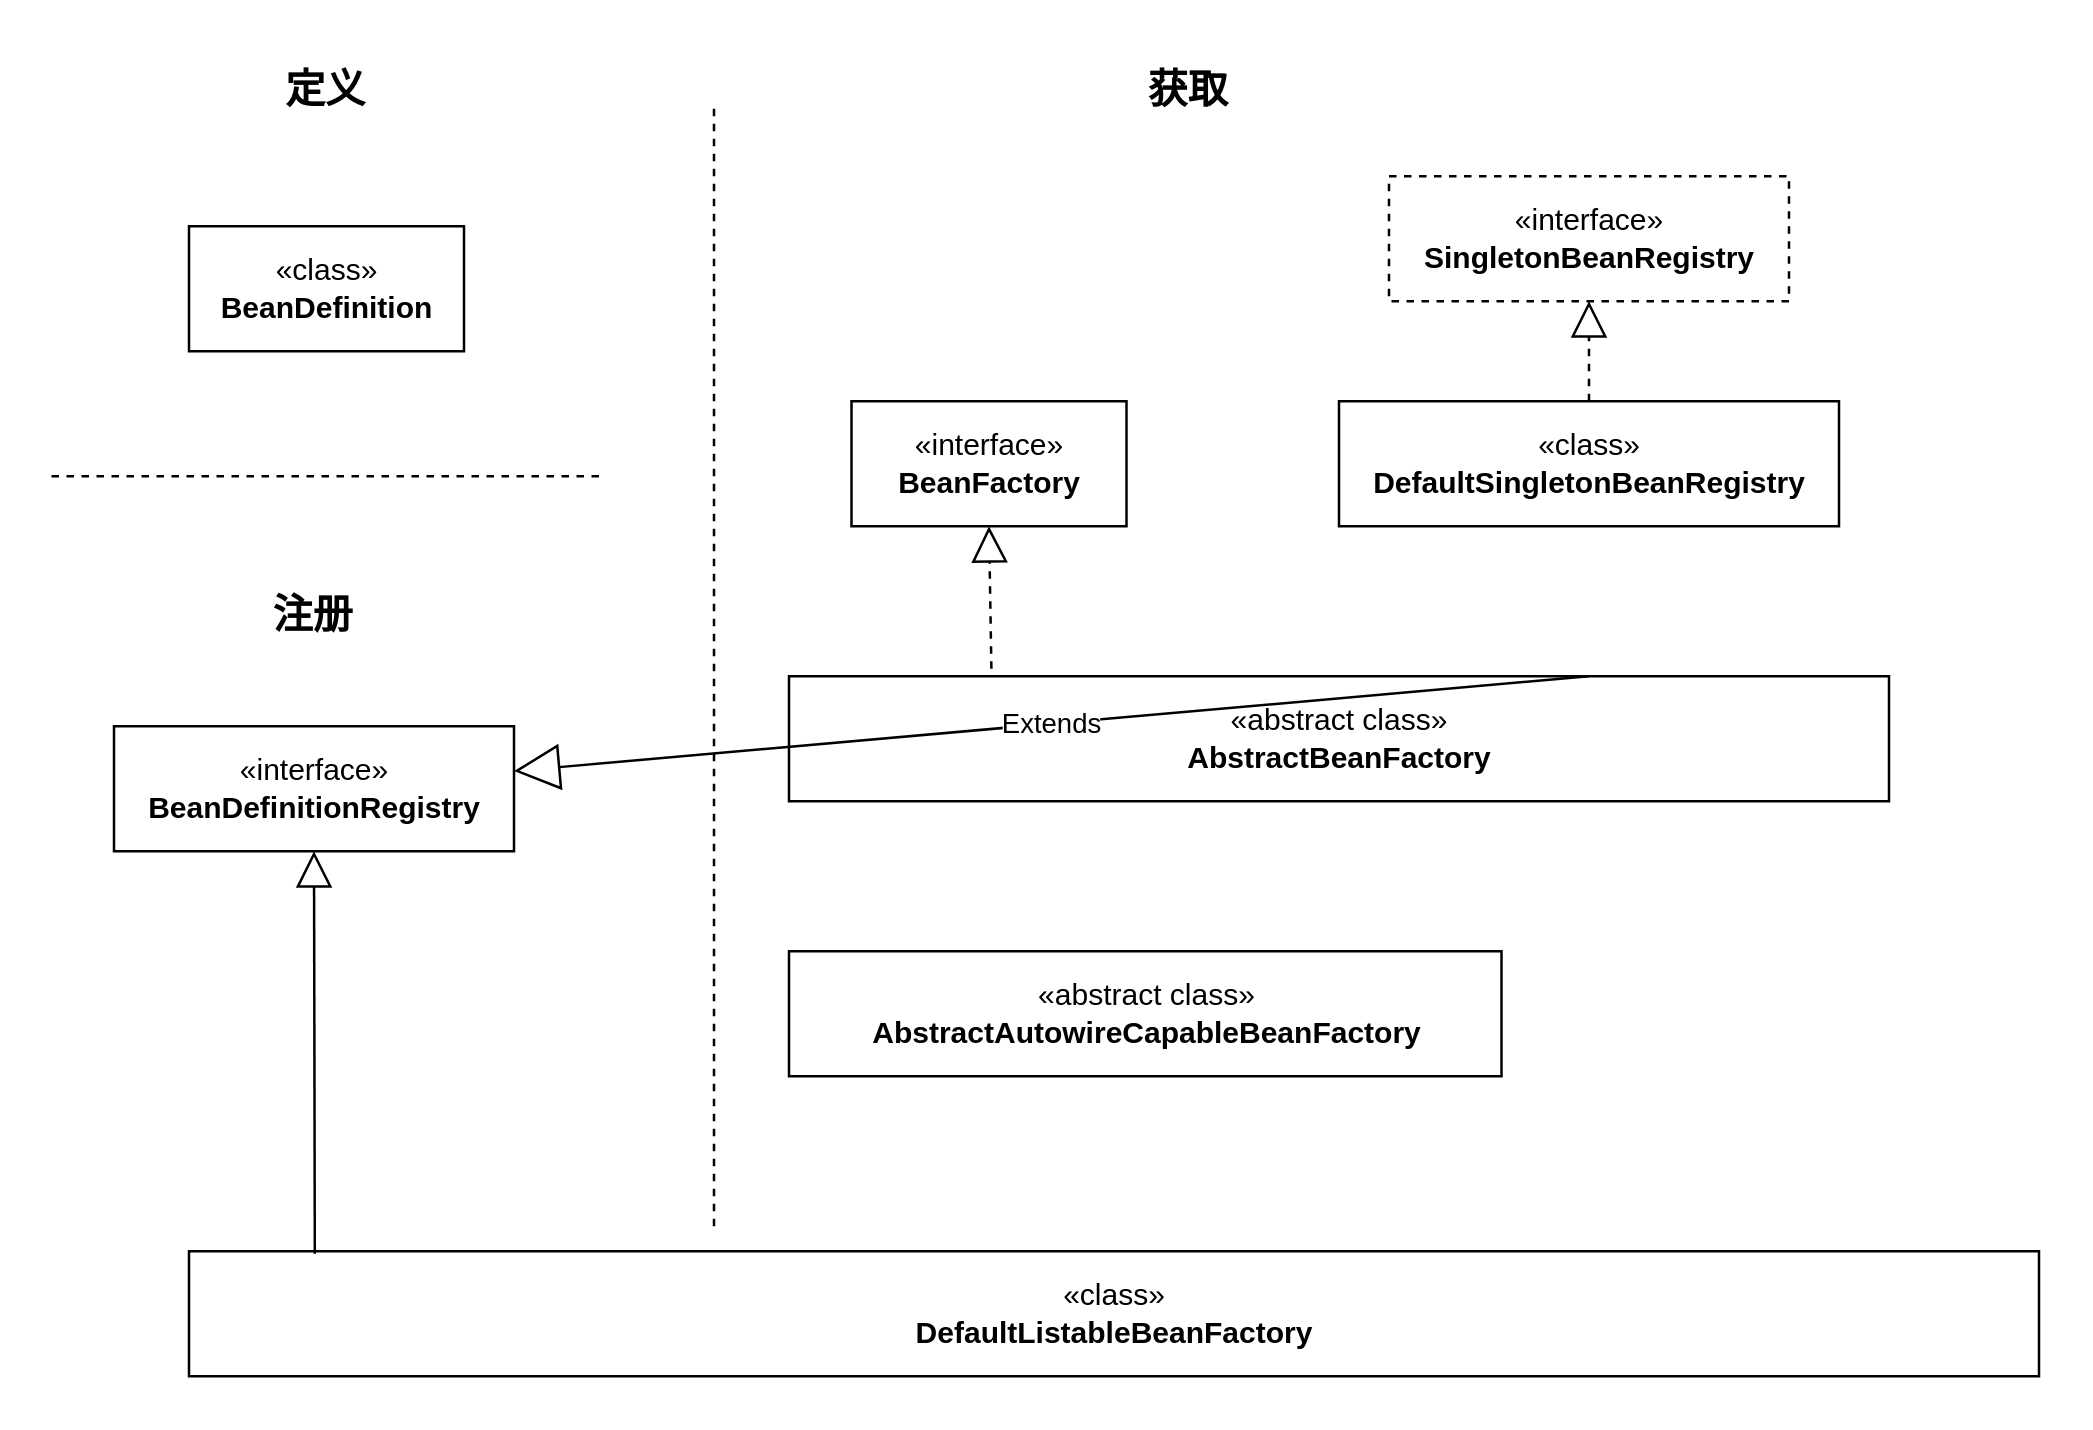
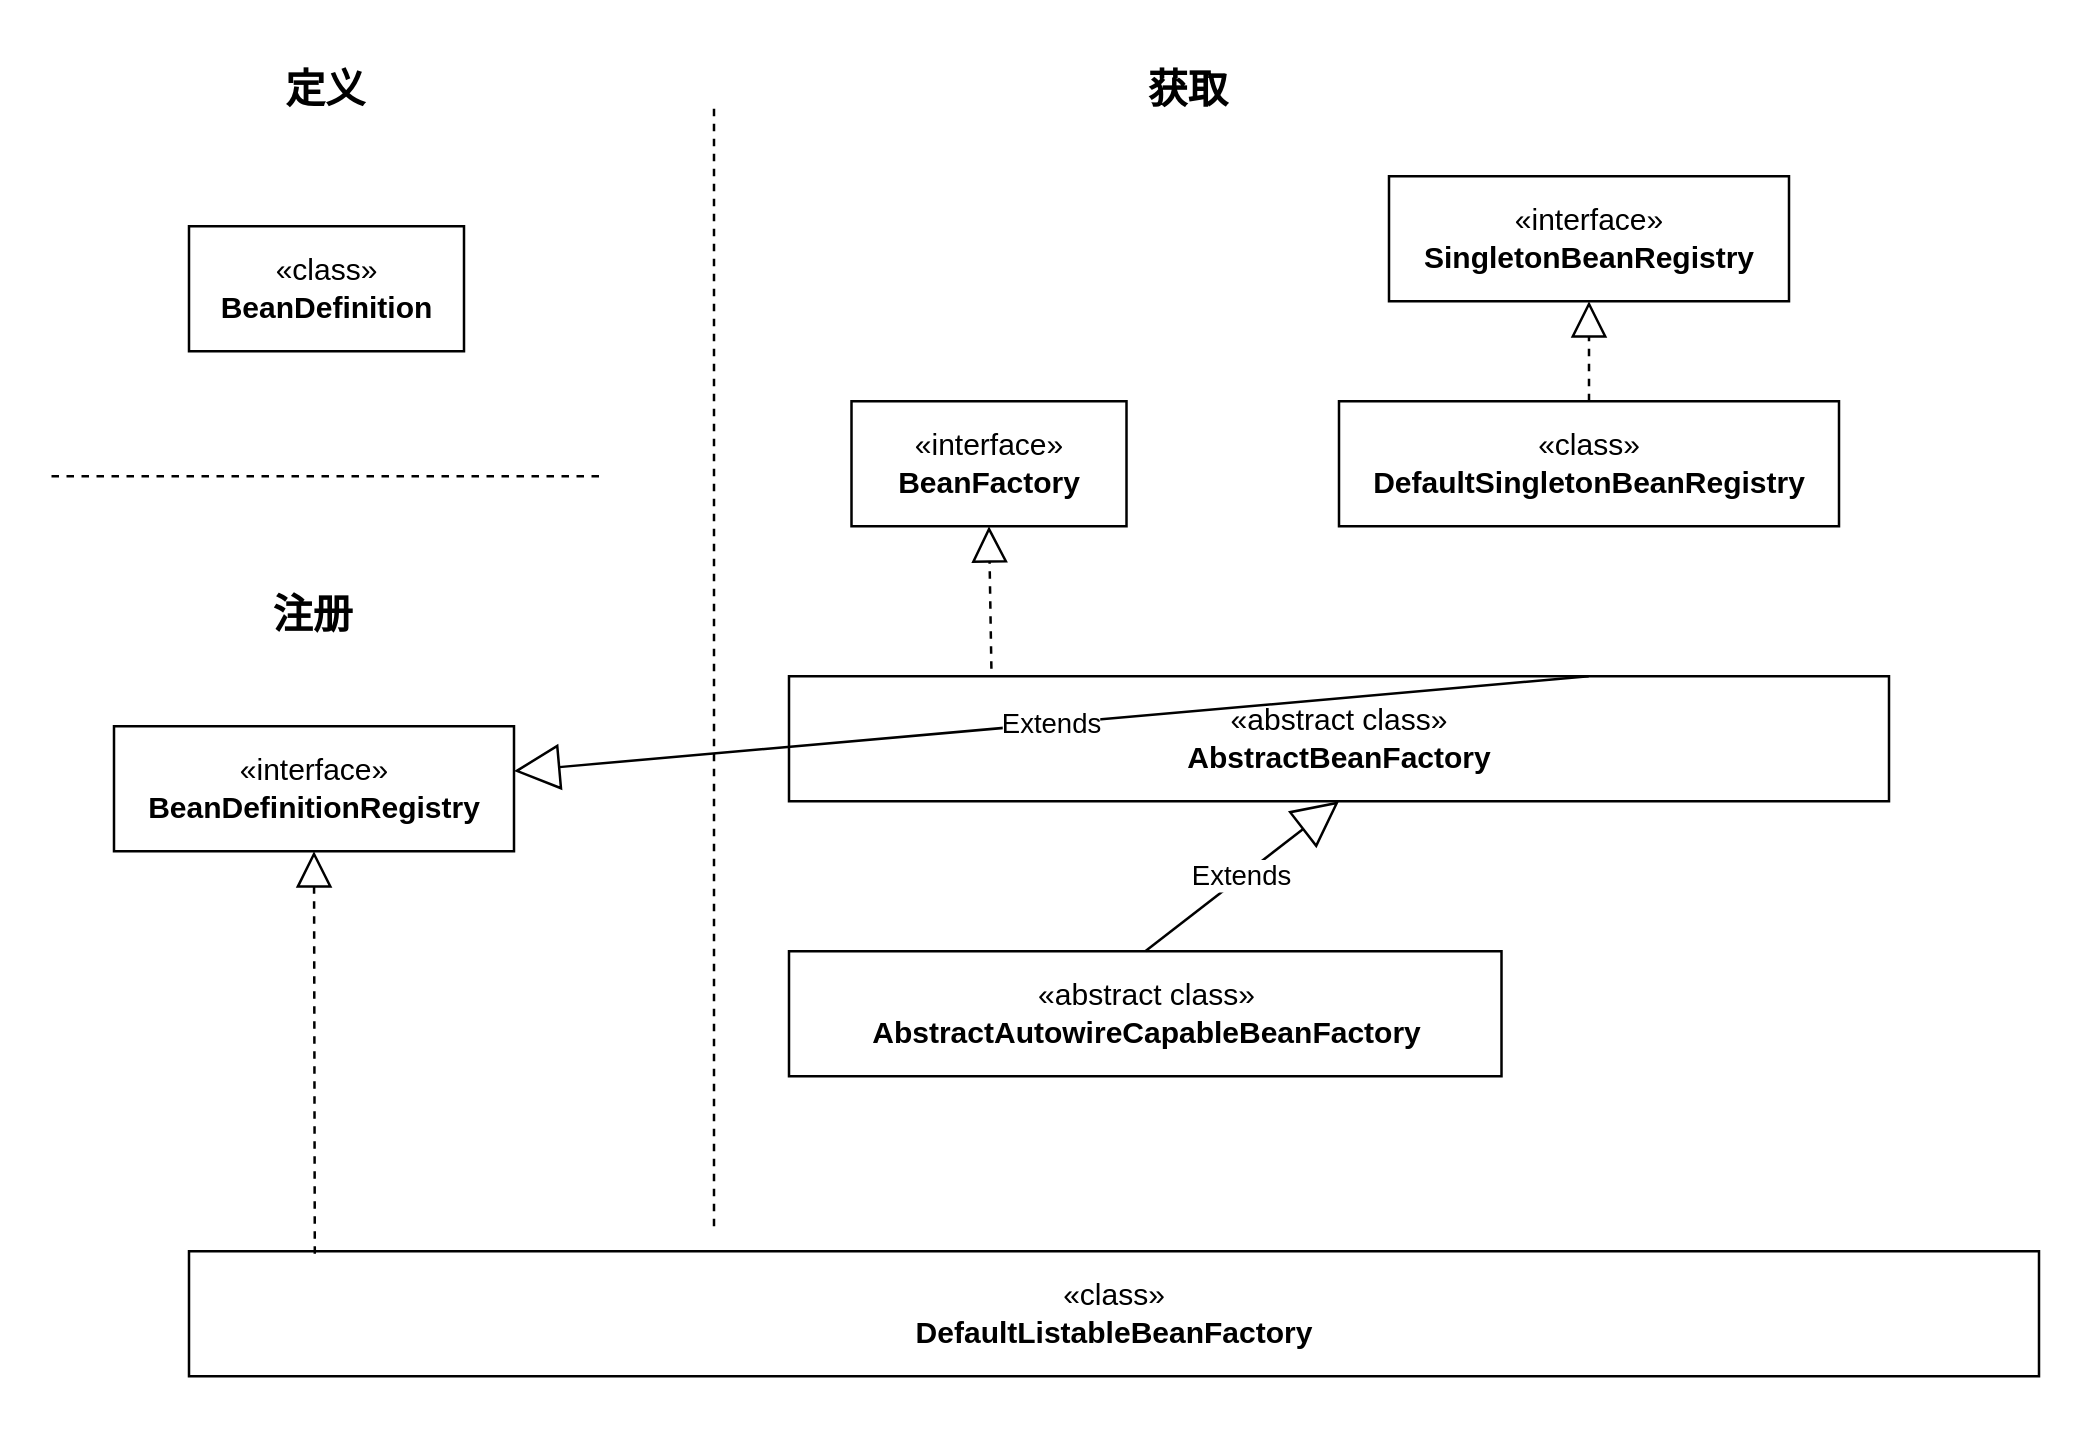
(1589, 239) -> (1589, 239)
none -> (1184, 921)
(314, 1072) -> (314, 1072)
